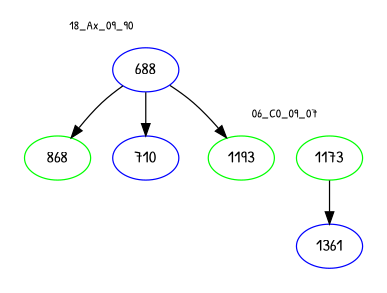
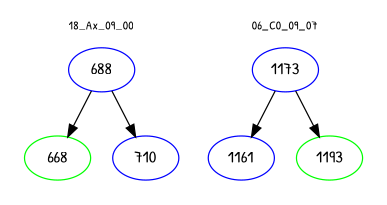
(102, 26) -> (102, 26)
(206, 115) -> (305, 108)
(58, 158) -> (58, 158)
(330, 158) -> (285, 70)
(330, 246) -> (241, 158)
